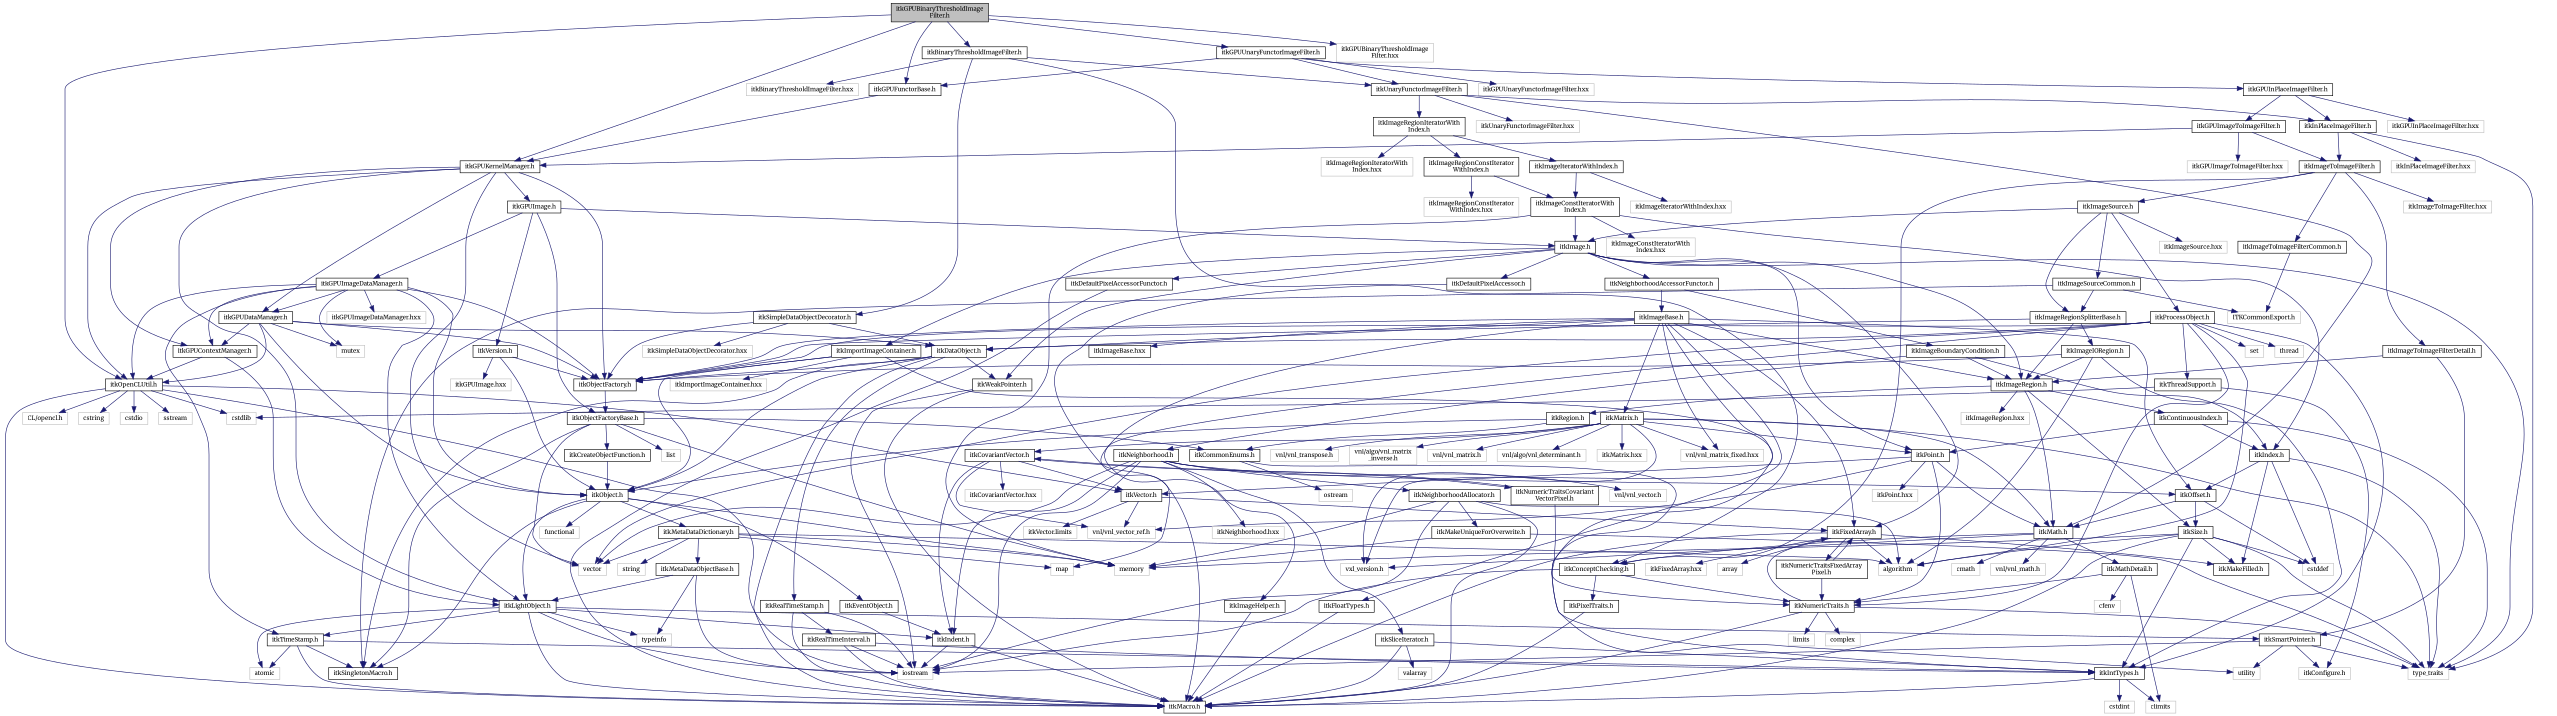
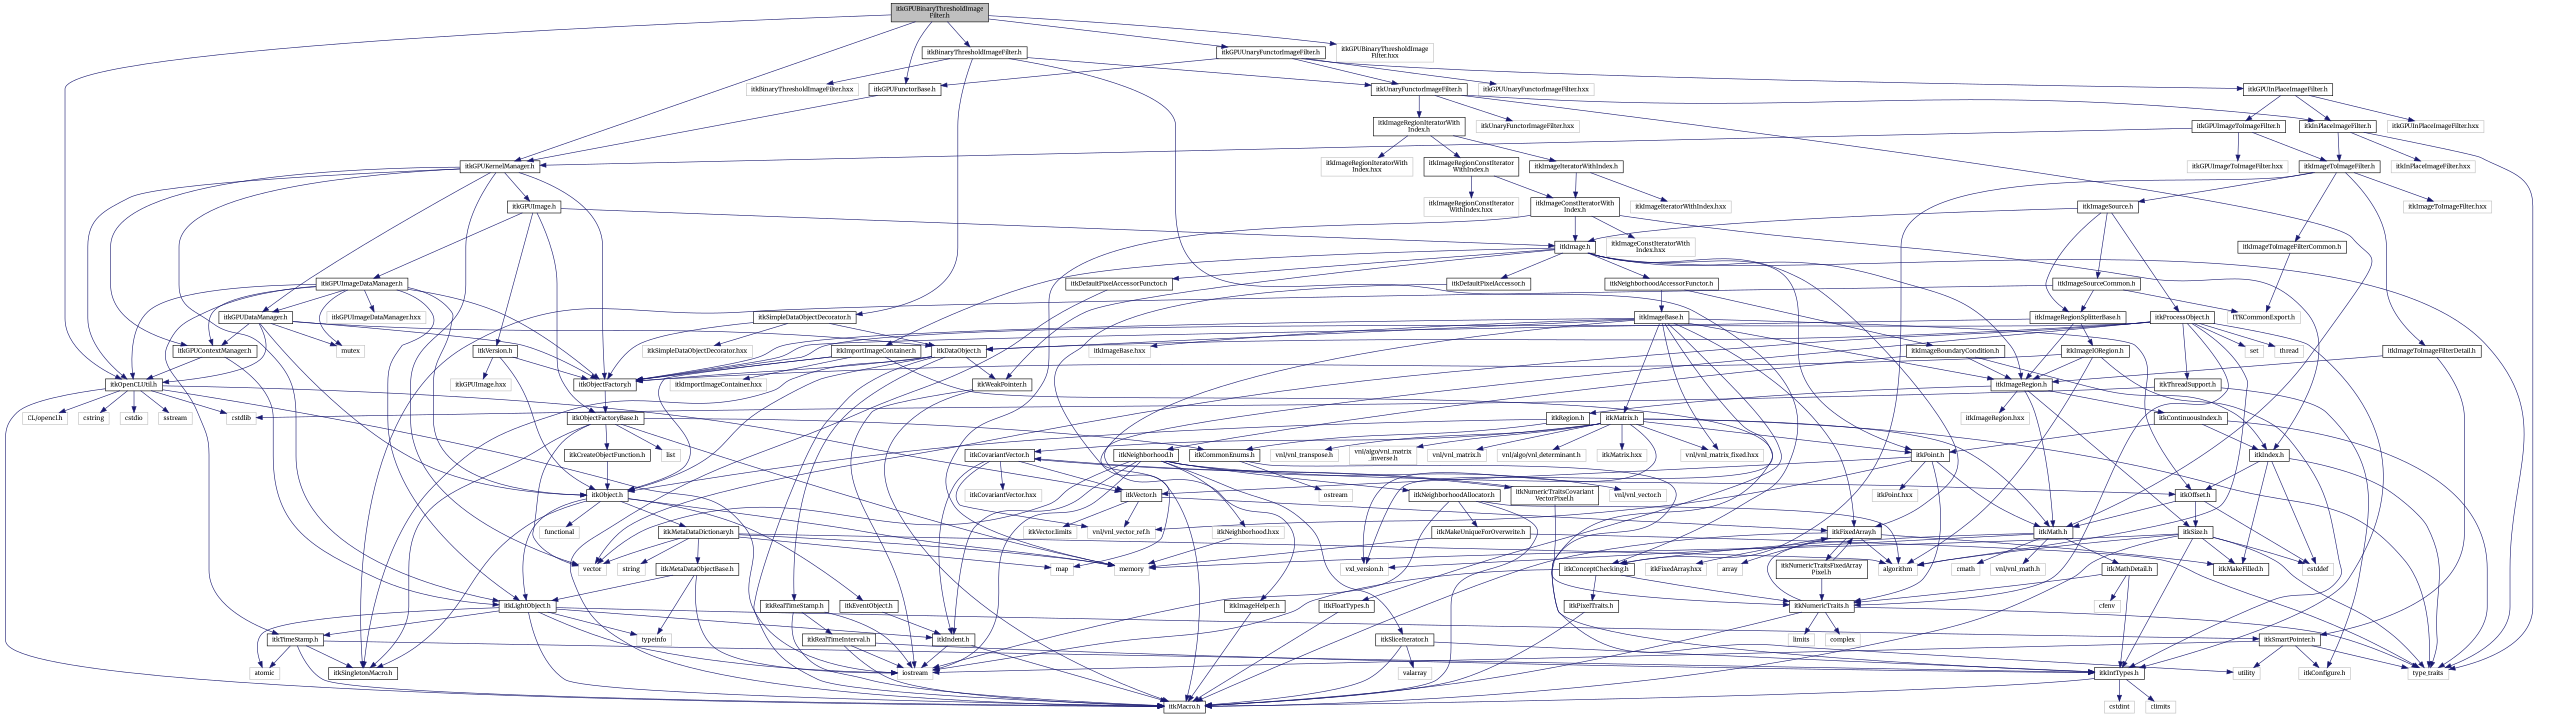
(2193, 247) -> none
(1120, 351) -> (1120, 351)
(1304, 535) -> (1189, 551)
(2142, 623) -> (2125, 621)
